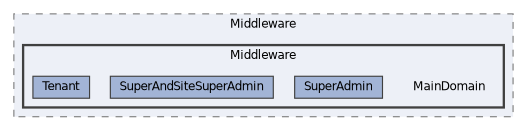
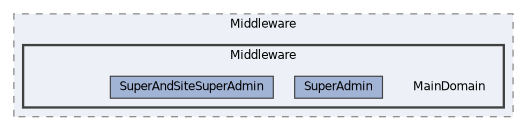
(61, 87) -> none
